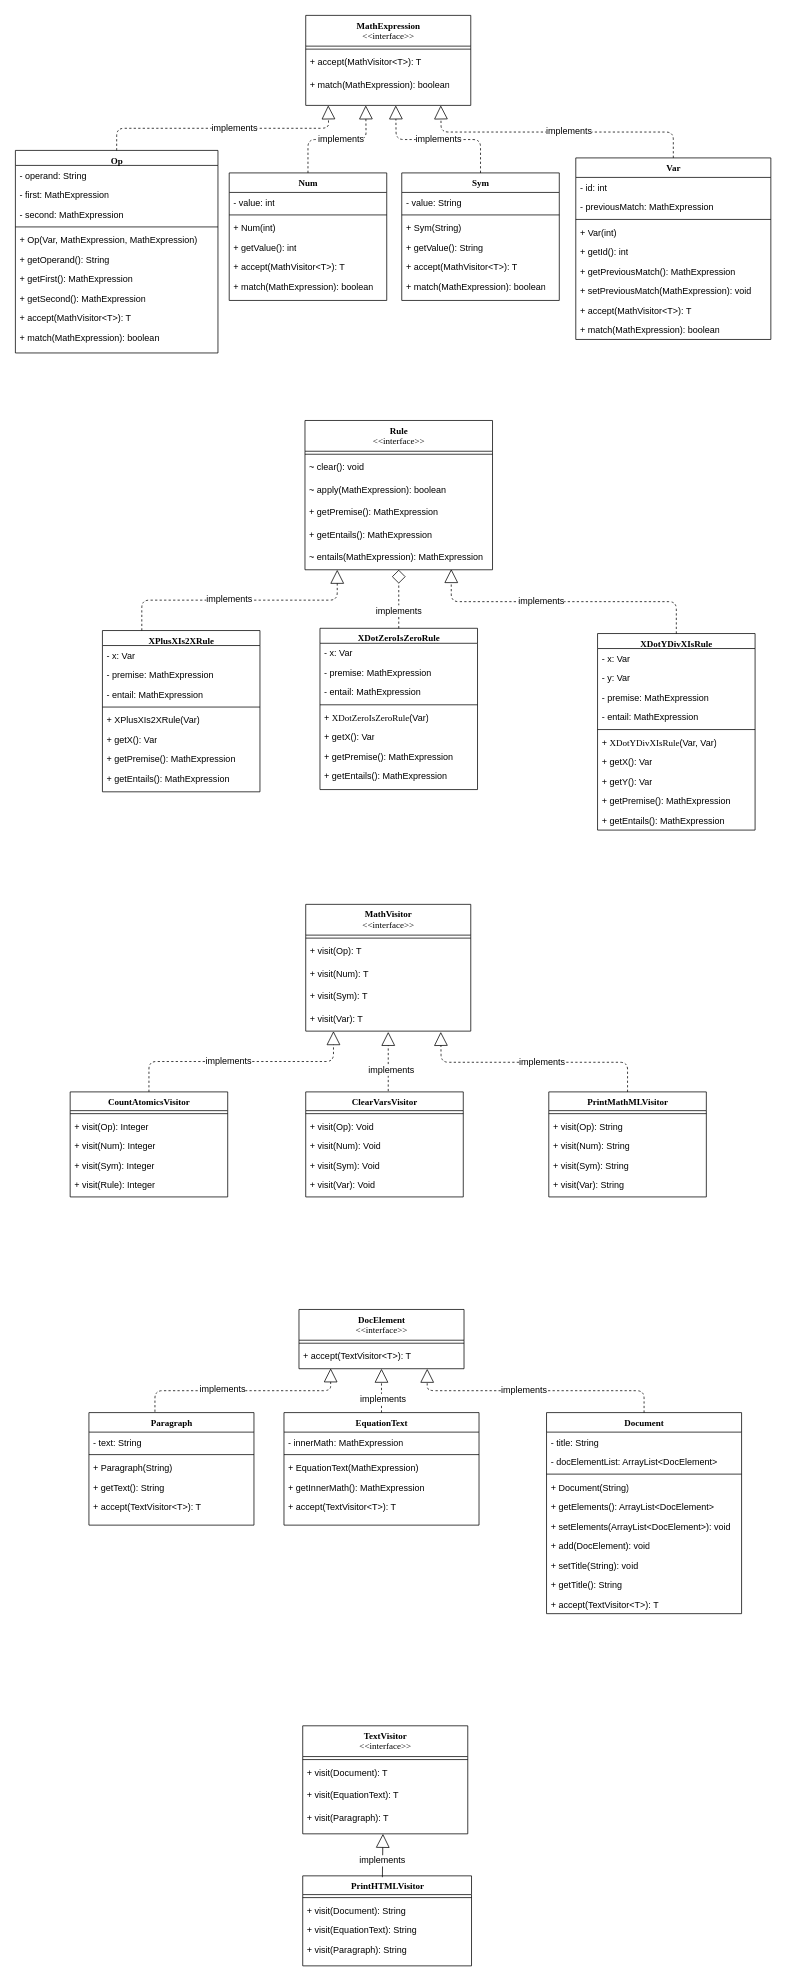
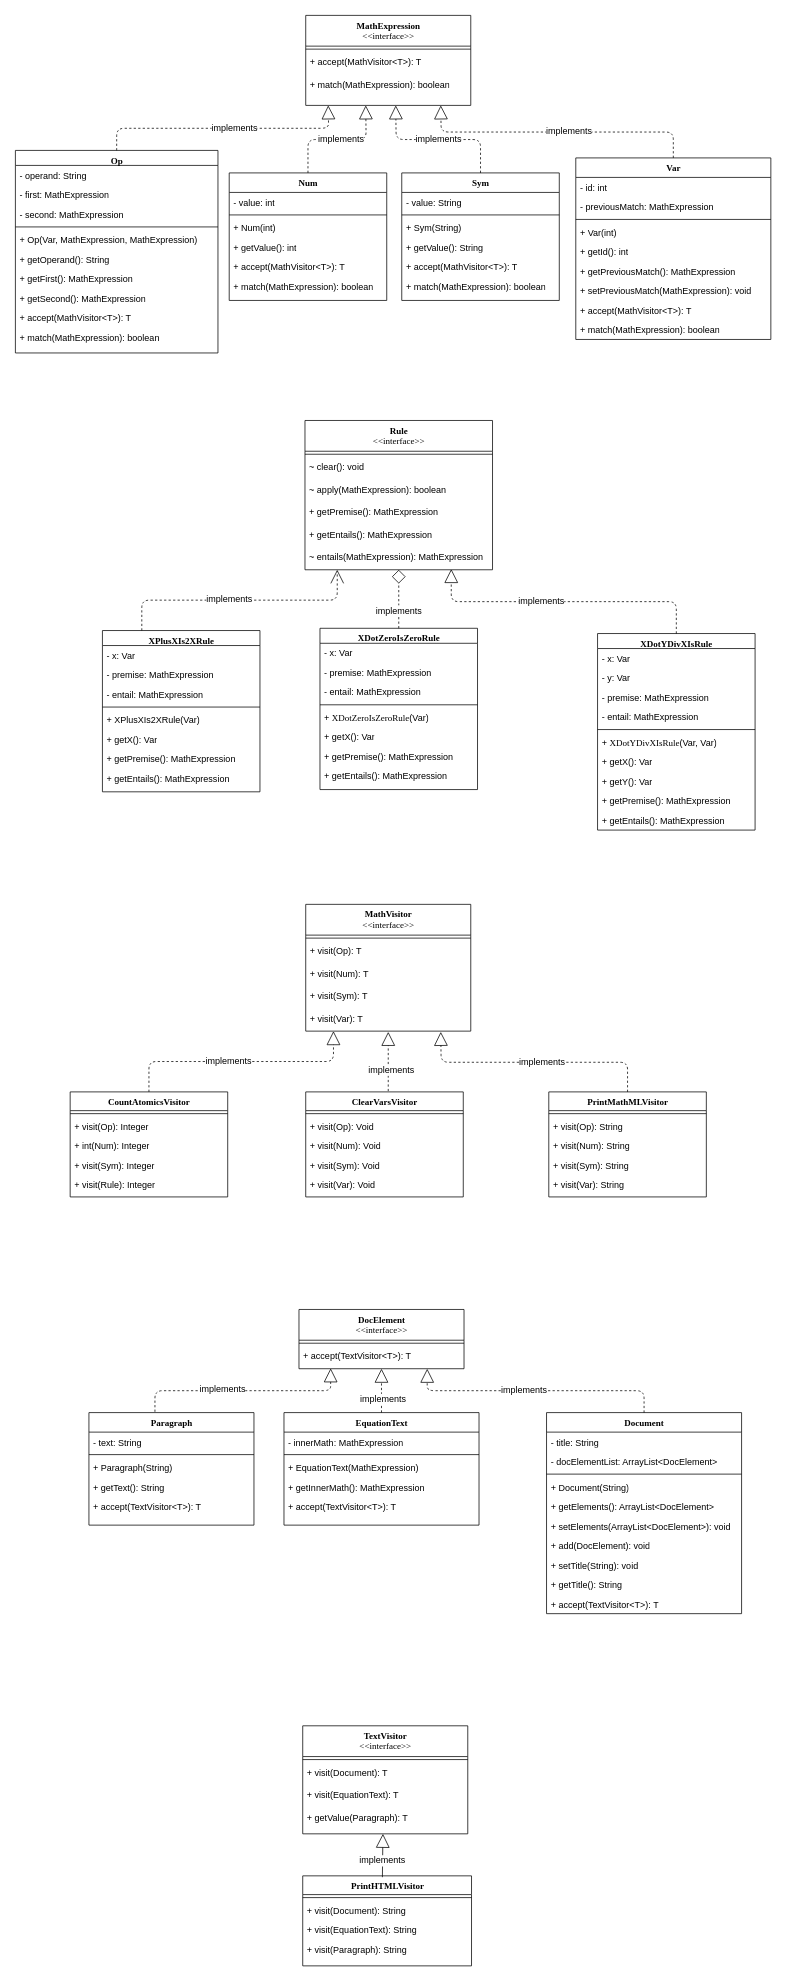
(337, 584) -> (337, 579)
(122, 1147) -> (118, 1147)
(354, 1818) -> (363, 1818)
